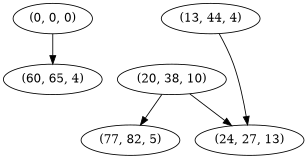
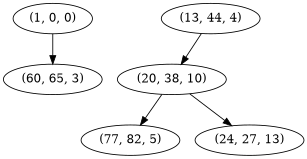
(53, 19) -> (53, 19)
(237, 74) -> (194, 45)
(53, 79) -> (53, 79)
